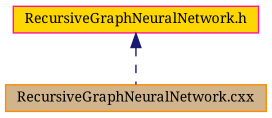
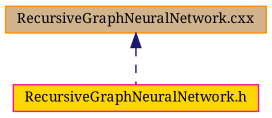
(136, 66) -> (136, 66)
